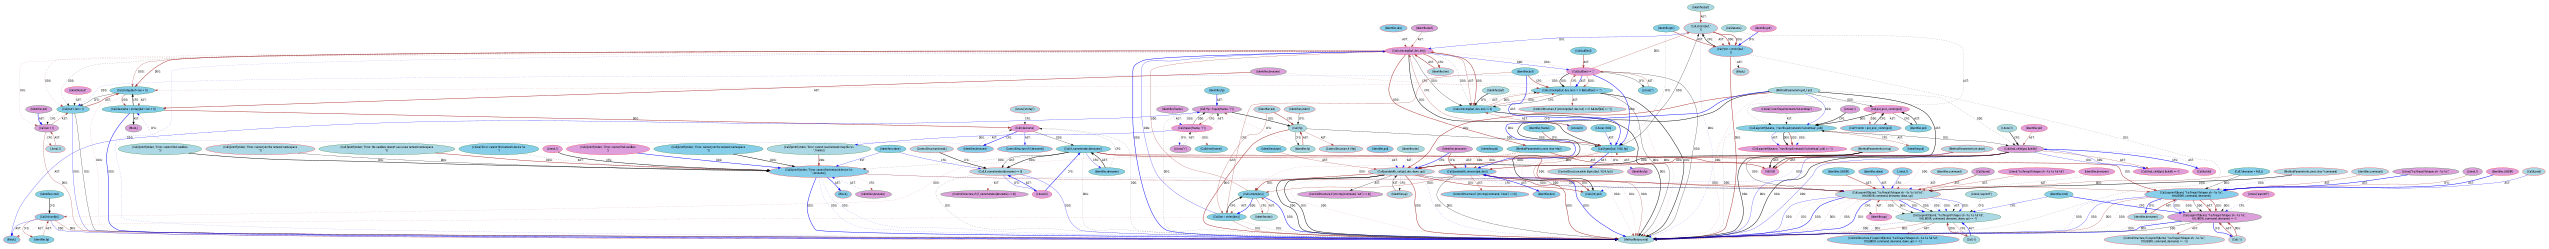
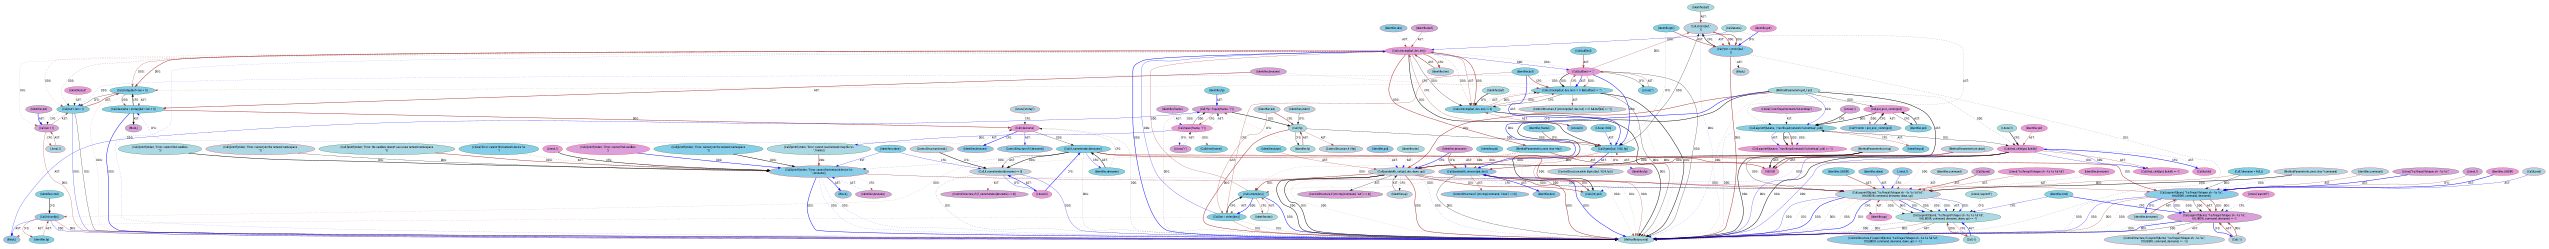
(1560, 38) -> (1581, 43)
(2021, 149) -> (2021, 149)
(1367, 187) -> (1367, 187)
